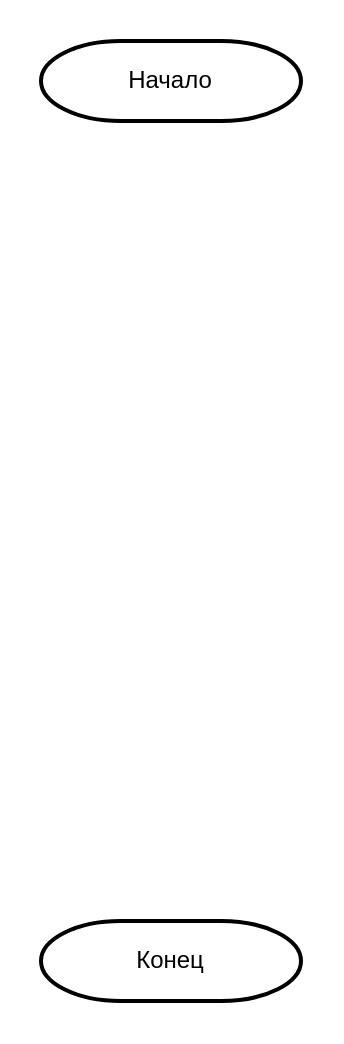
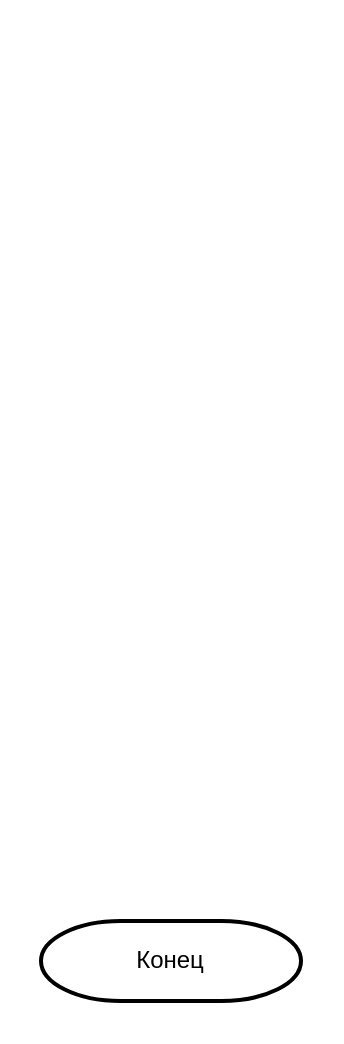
(171, 81) -> none
